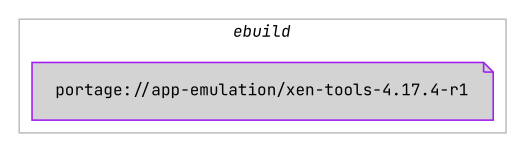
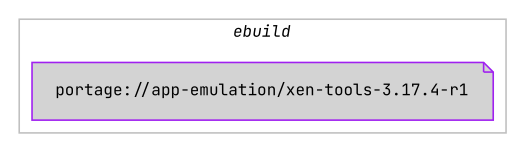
(263, 91) -> (263, 91)
